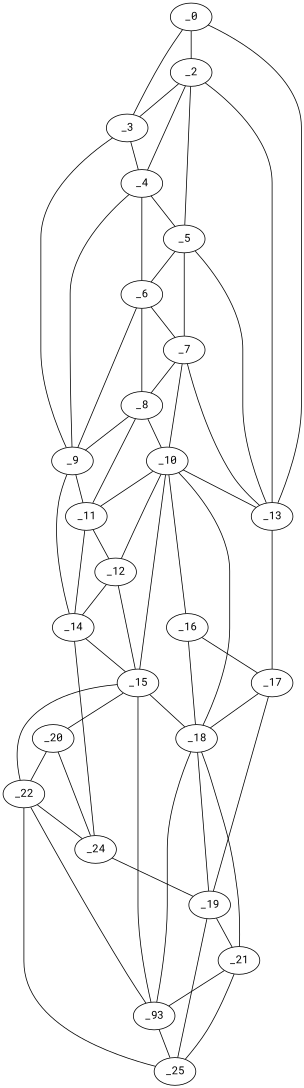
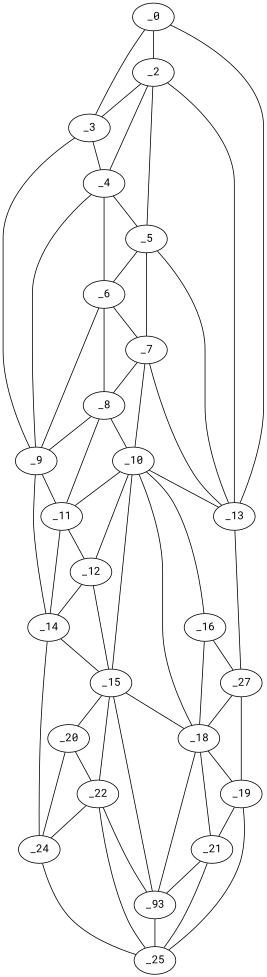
(272, 683) -> (241, 683)
(153, 877) -> (75, 923)
